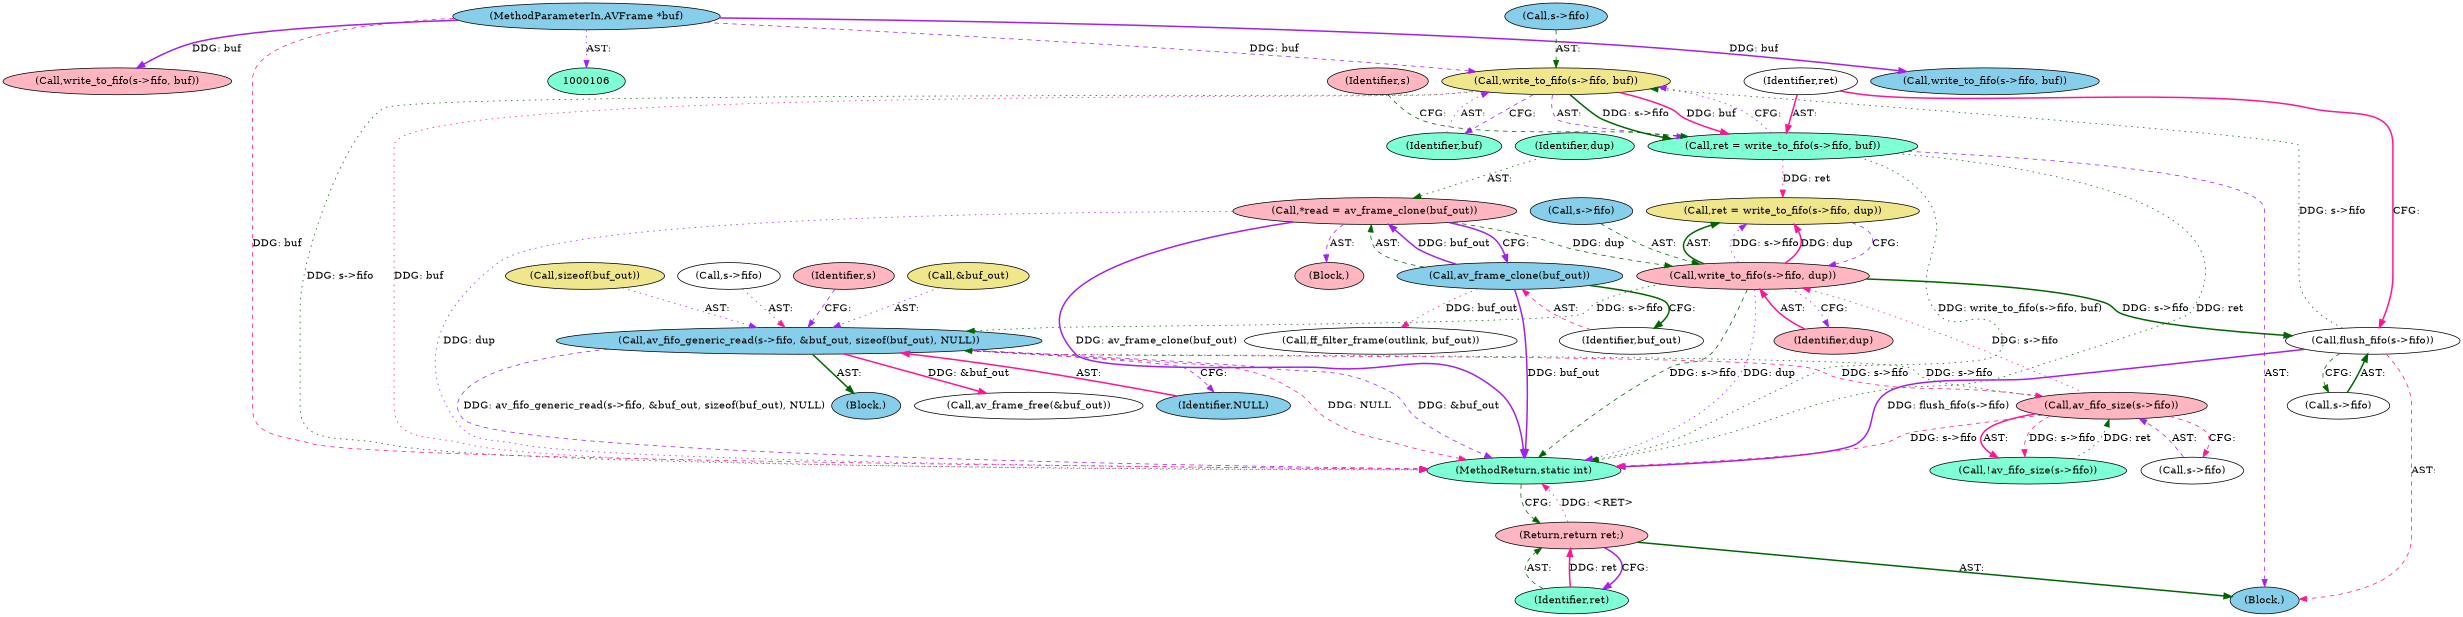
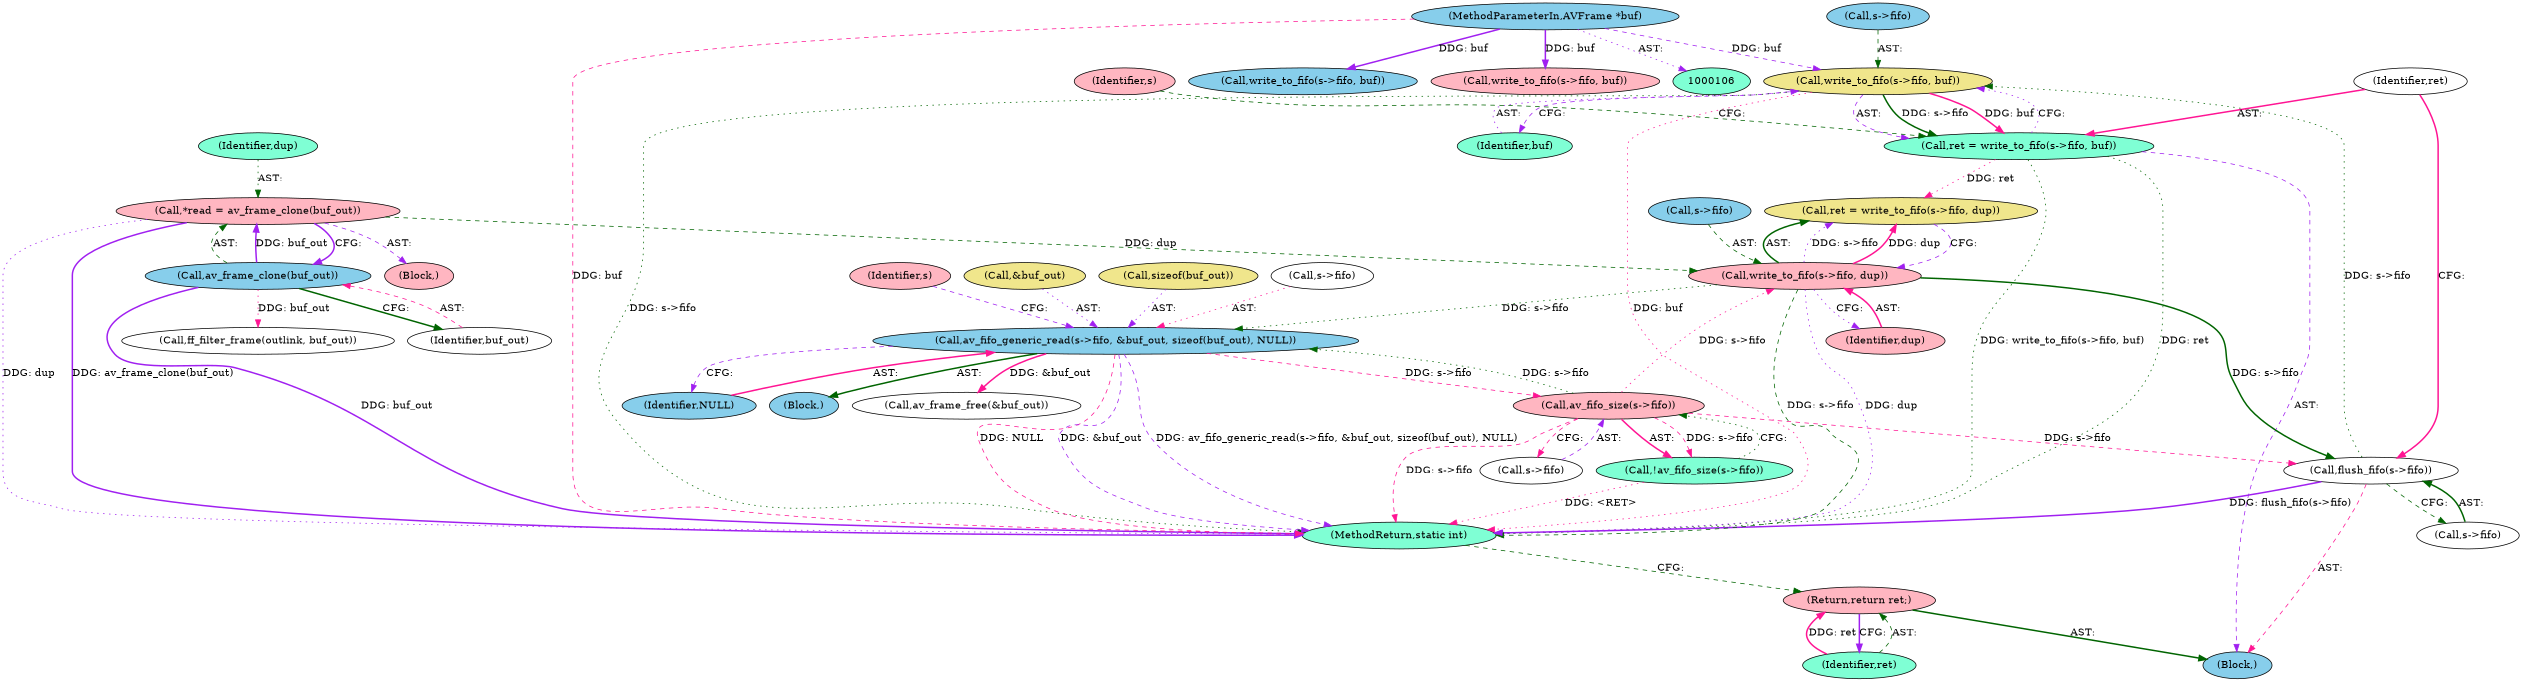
none -> (1989, 438)
(2127, 438) -> (1775, 438)
(1560, 504) -> (1551, 502)
